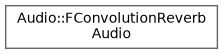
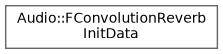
(112, 27) -> (112, 27)
